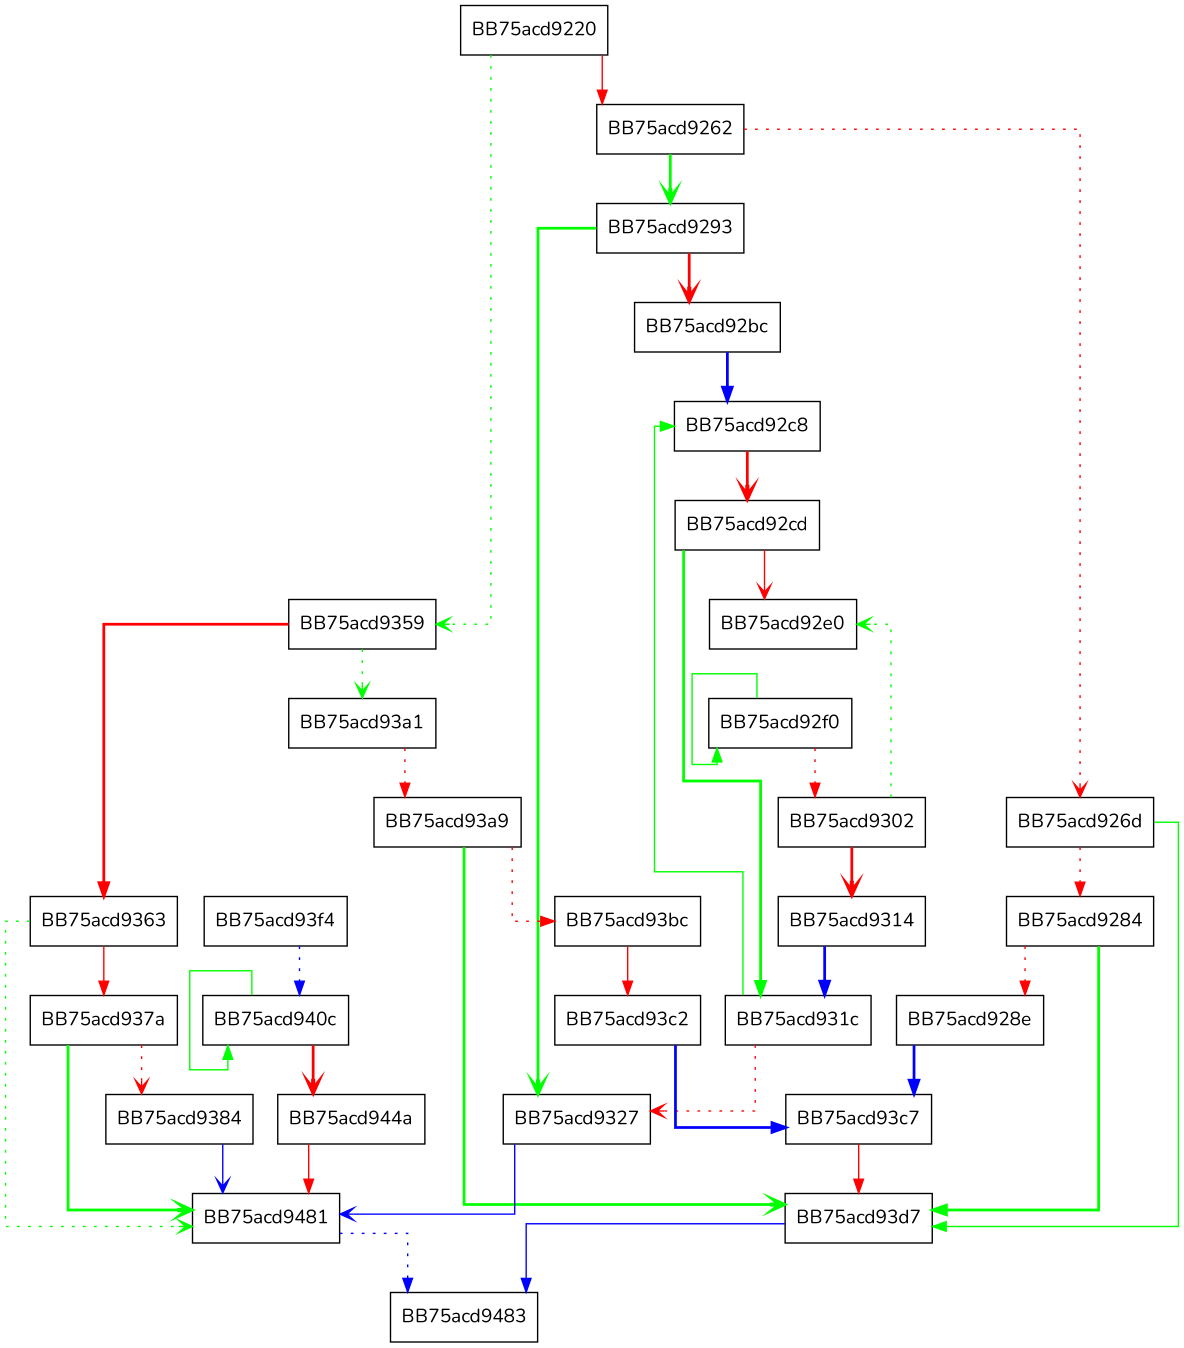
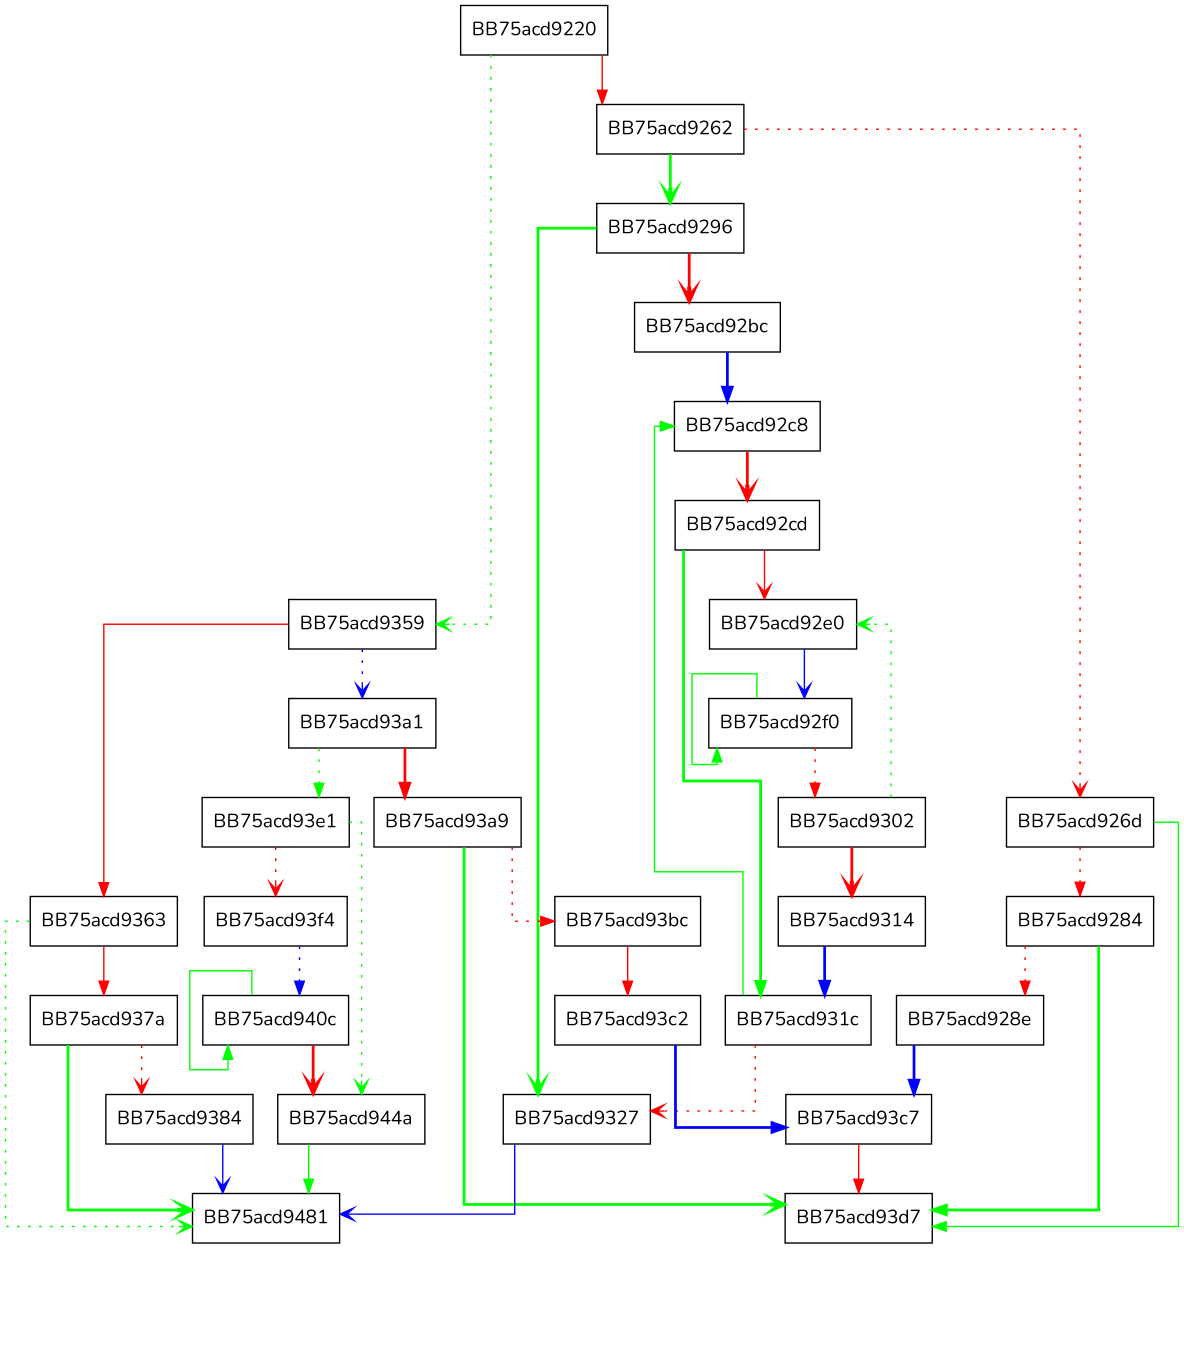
(670, 228) -> (670, 228)
(104, 661) -> (104, 661)
(362, 667) -> (362, 667)
none -> (804, 667)
(405, 766) -> (405, 766)
none -> (276, 822)
(309, 1162) -> (309, 1162)
(464, 1317) -> none
